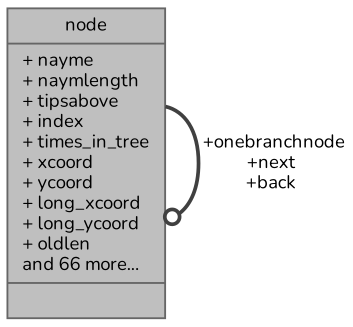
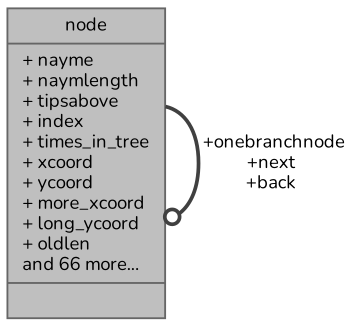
(82, 203) -> (84, 203)
